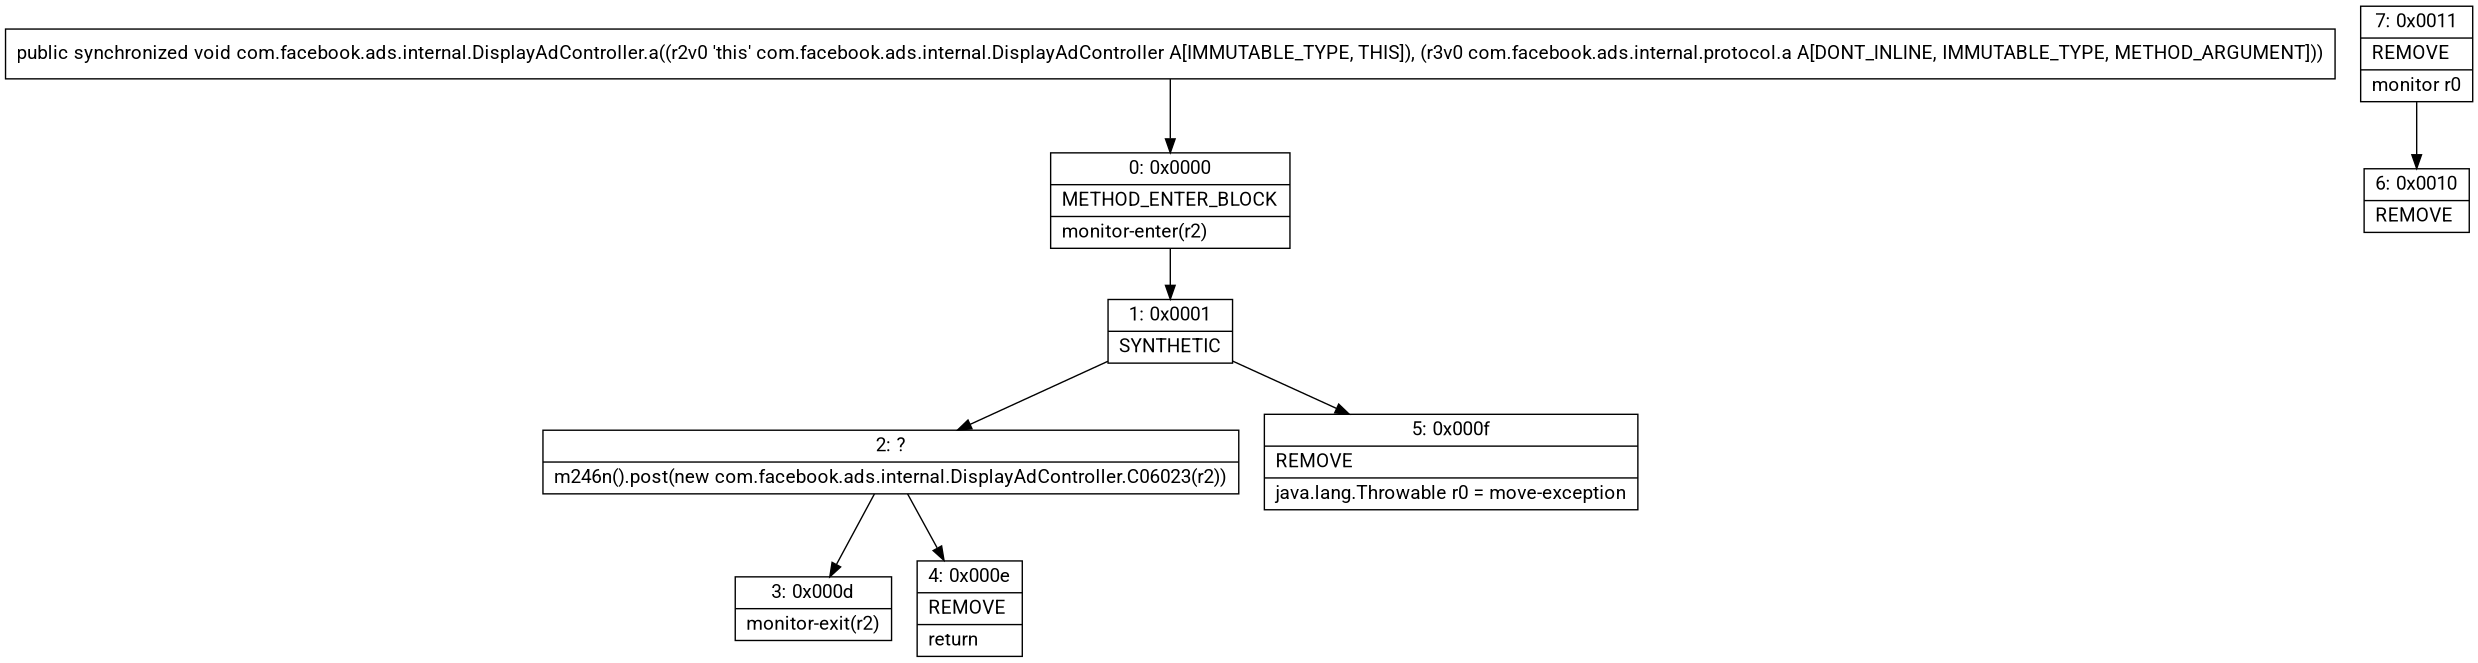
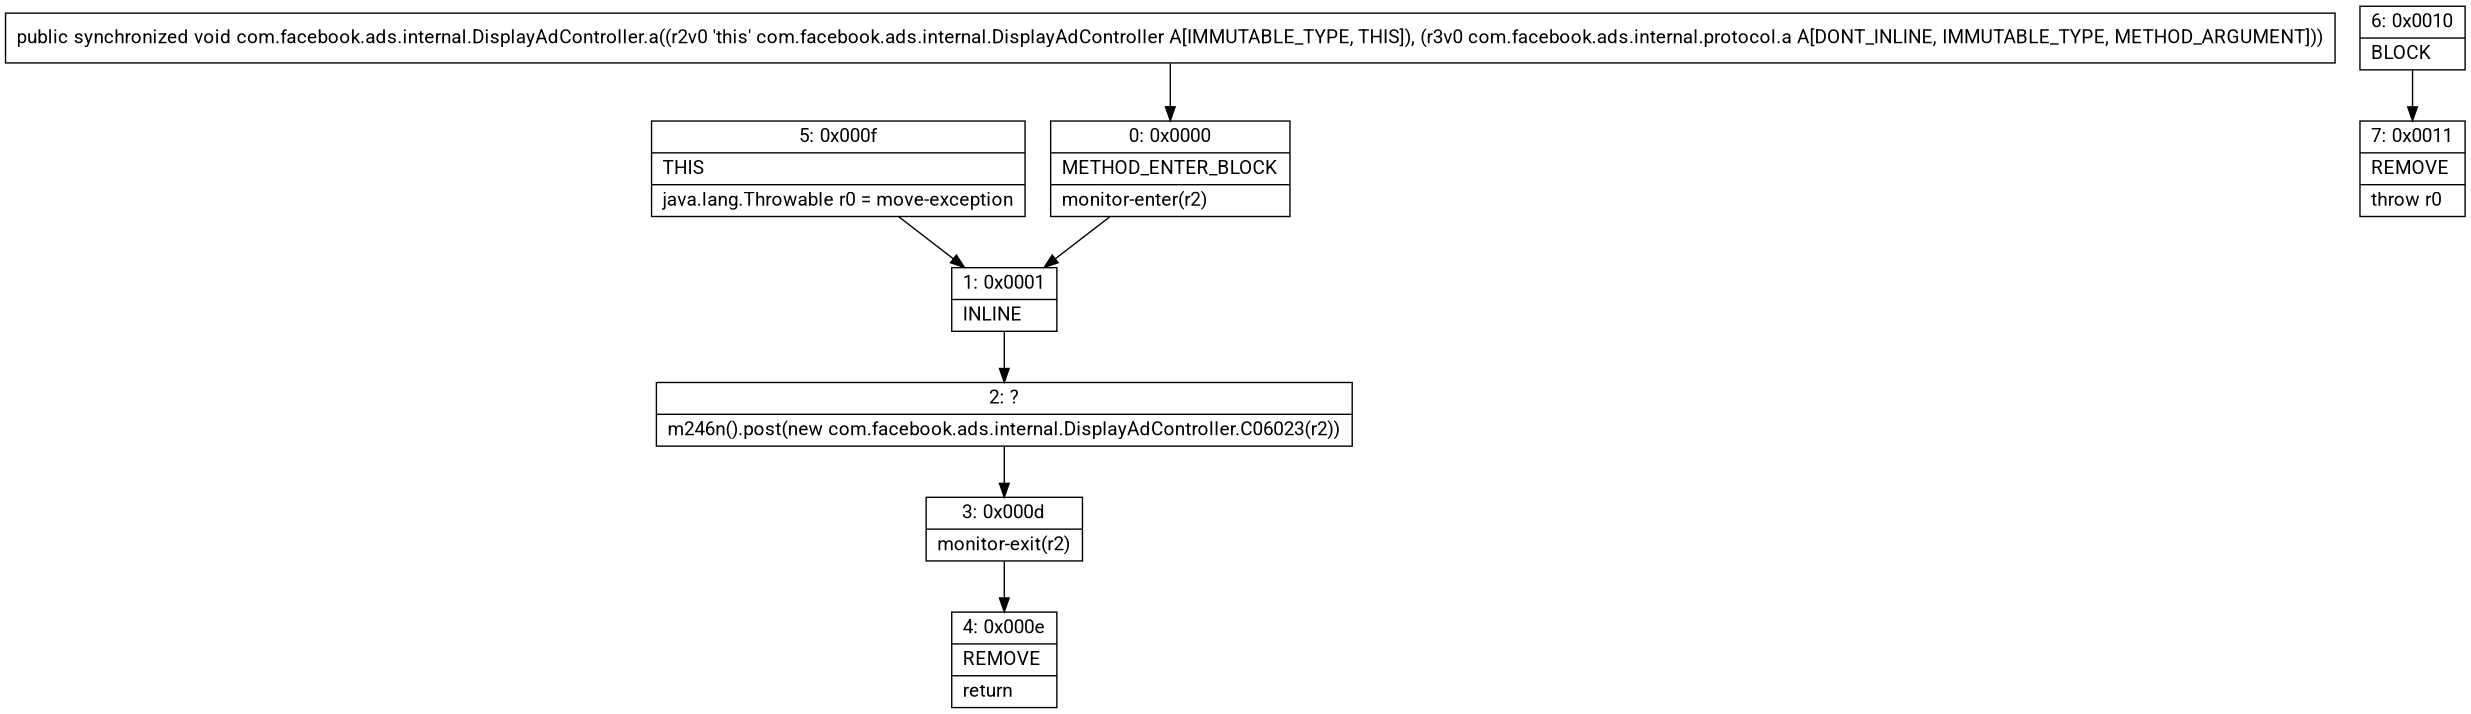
(2417, 85) -> (2407, 200)
(2417, 128) -> (2413, 89)
(2415, 216) -> (2401, 53)
(1170, 347) -> (993, 315)
(1284, 385) -> (926, 238)
(1315, 461) -> (684, 168)
(922, 521) -> (1004, 580)
